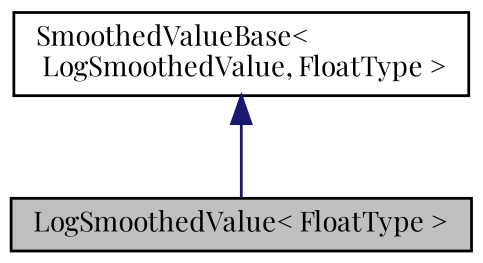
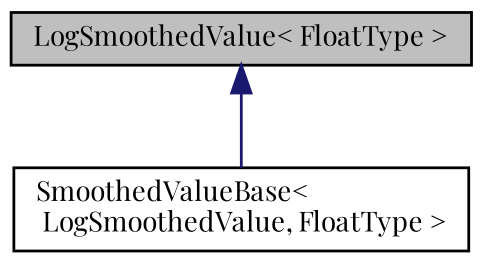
(241, 161) -> (241, 131)
